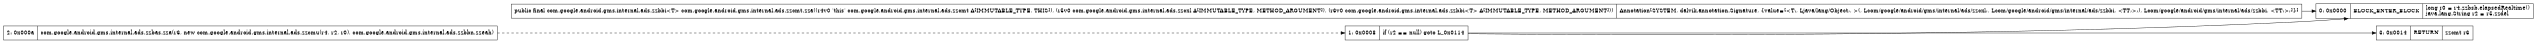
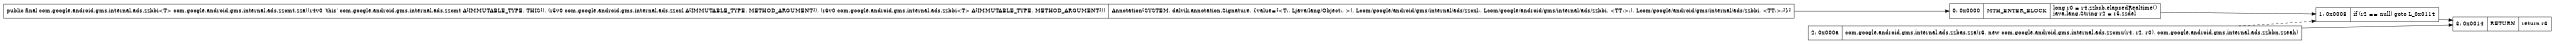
(2387, 11) -> (2017, 11)
none -> (2375, 27)
(2060, 30) -> (2236, 13)
(2458, 33) -> (2535, 24)
